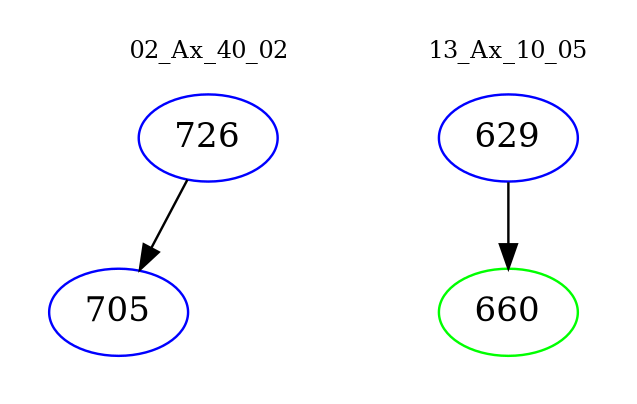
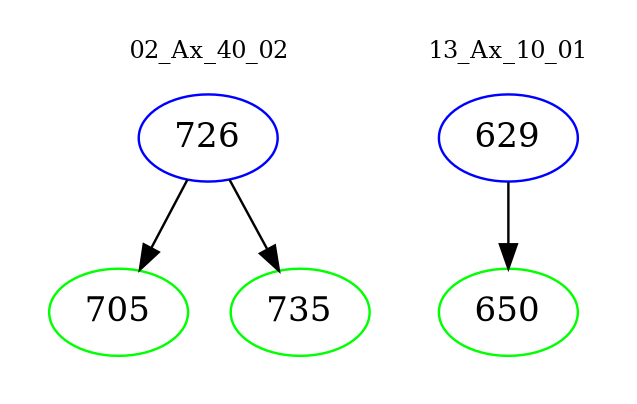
(508, 52) -> (508, 52)
(119, 312) -> (119, 312)
none -> (300, 312)
(508, 312) -> (508, 312)
